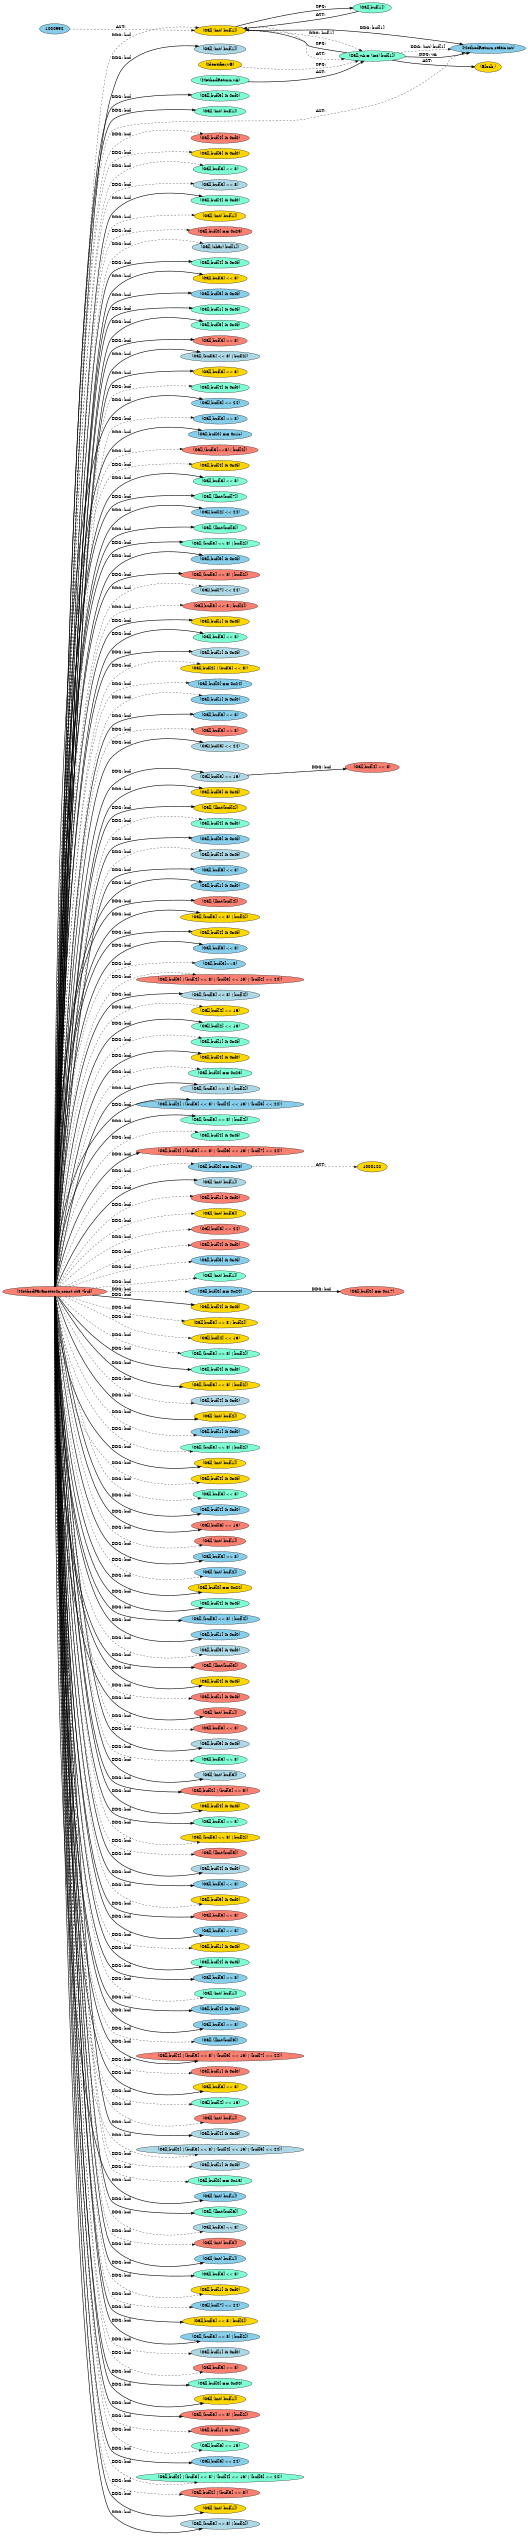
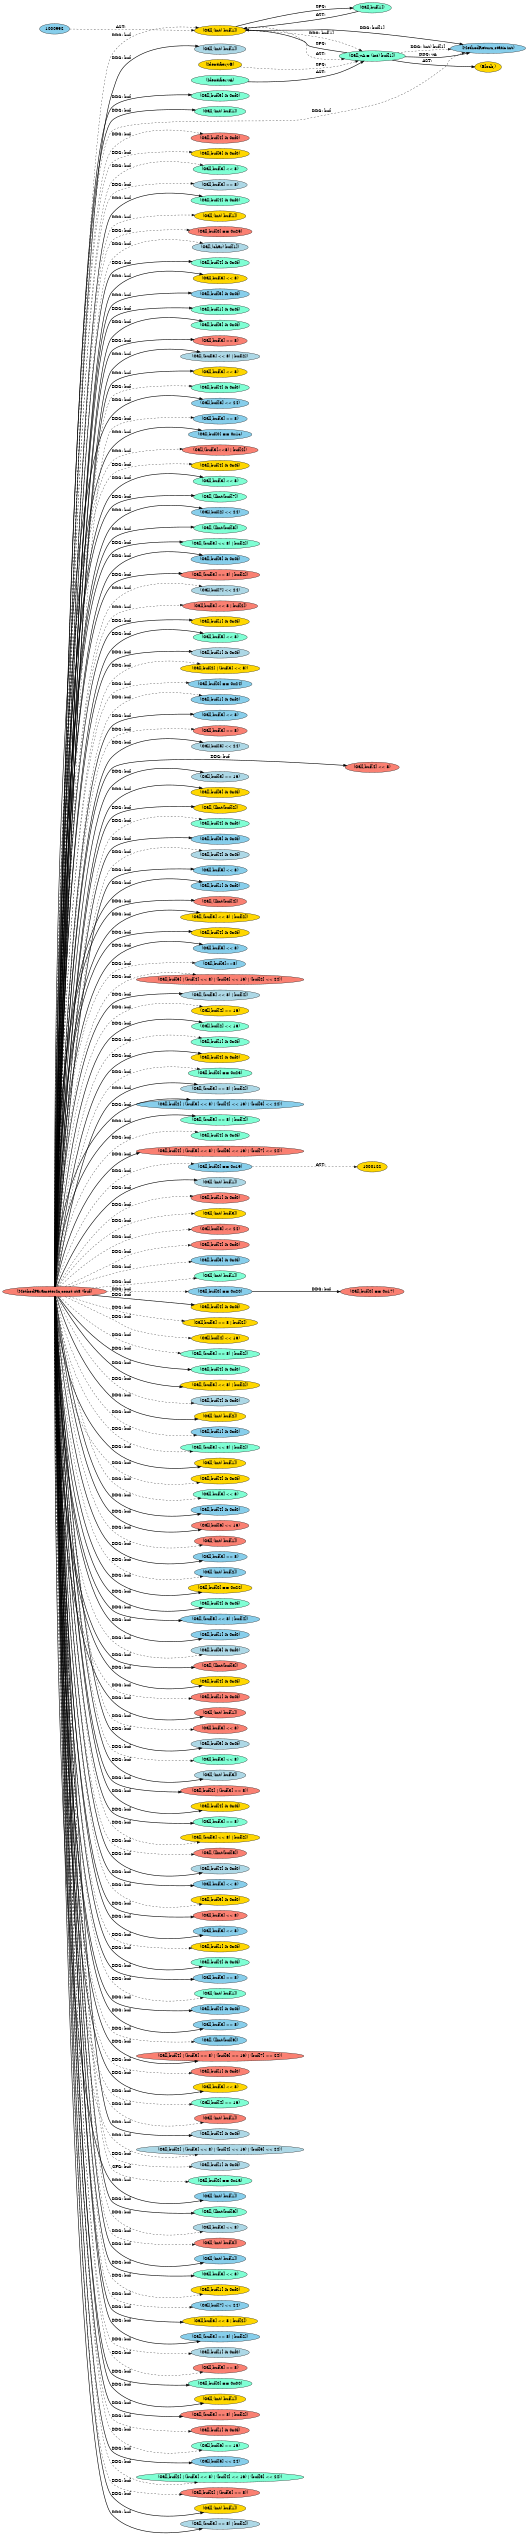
(220, 80) -> (220, 80)
(321, 111) -> (321, 111)
(295, 772) -> (99, 797)
(121, 2167) -> (121, 2167)
